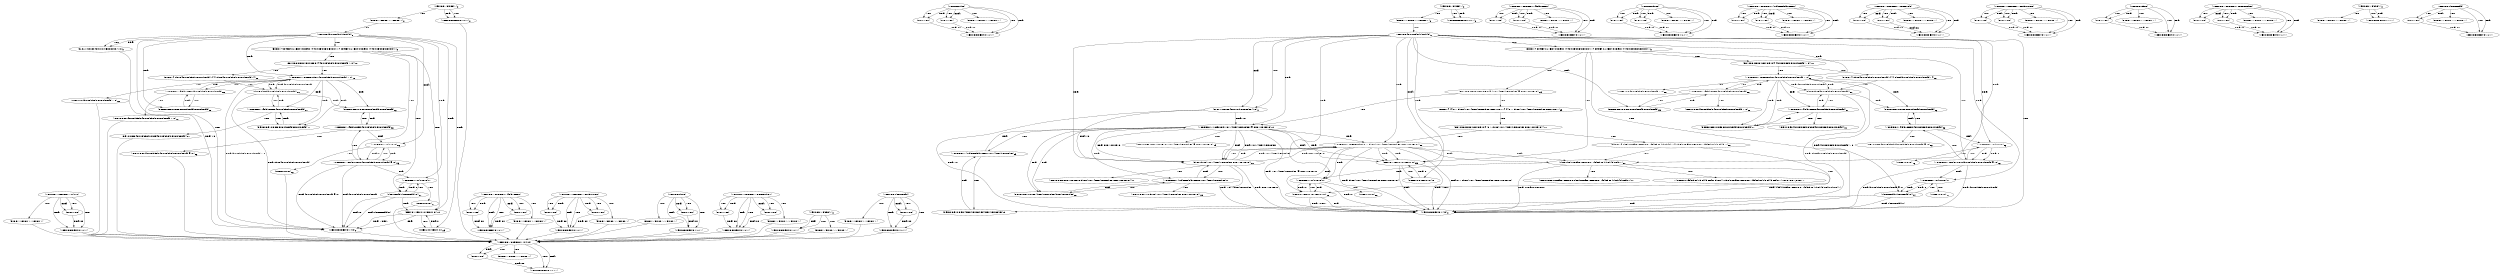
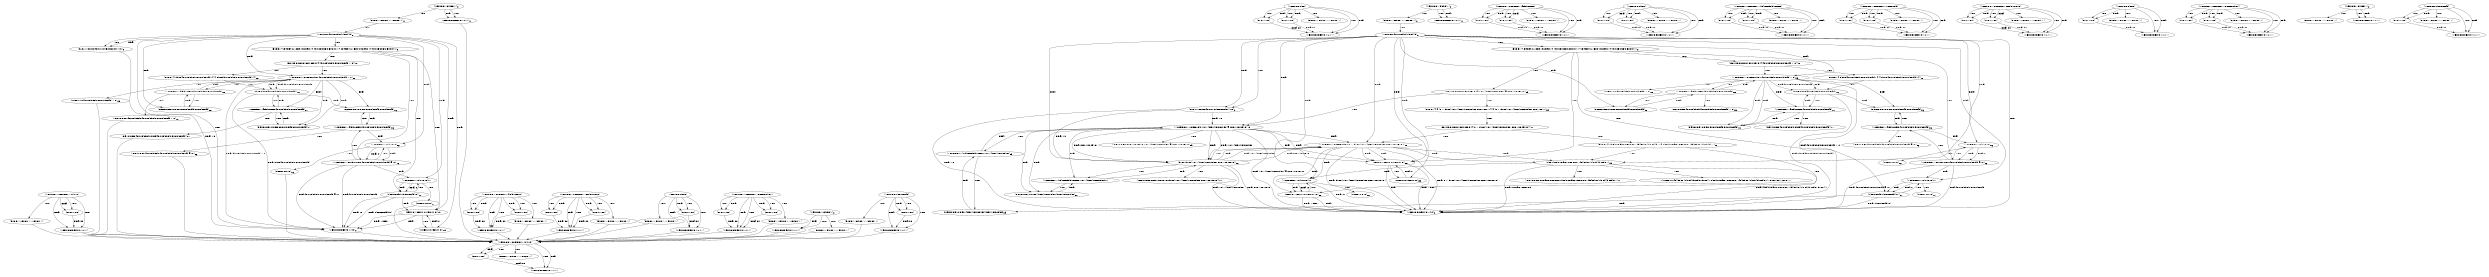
(1167, 195) -> none
